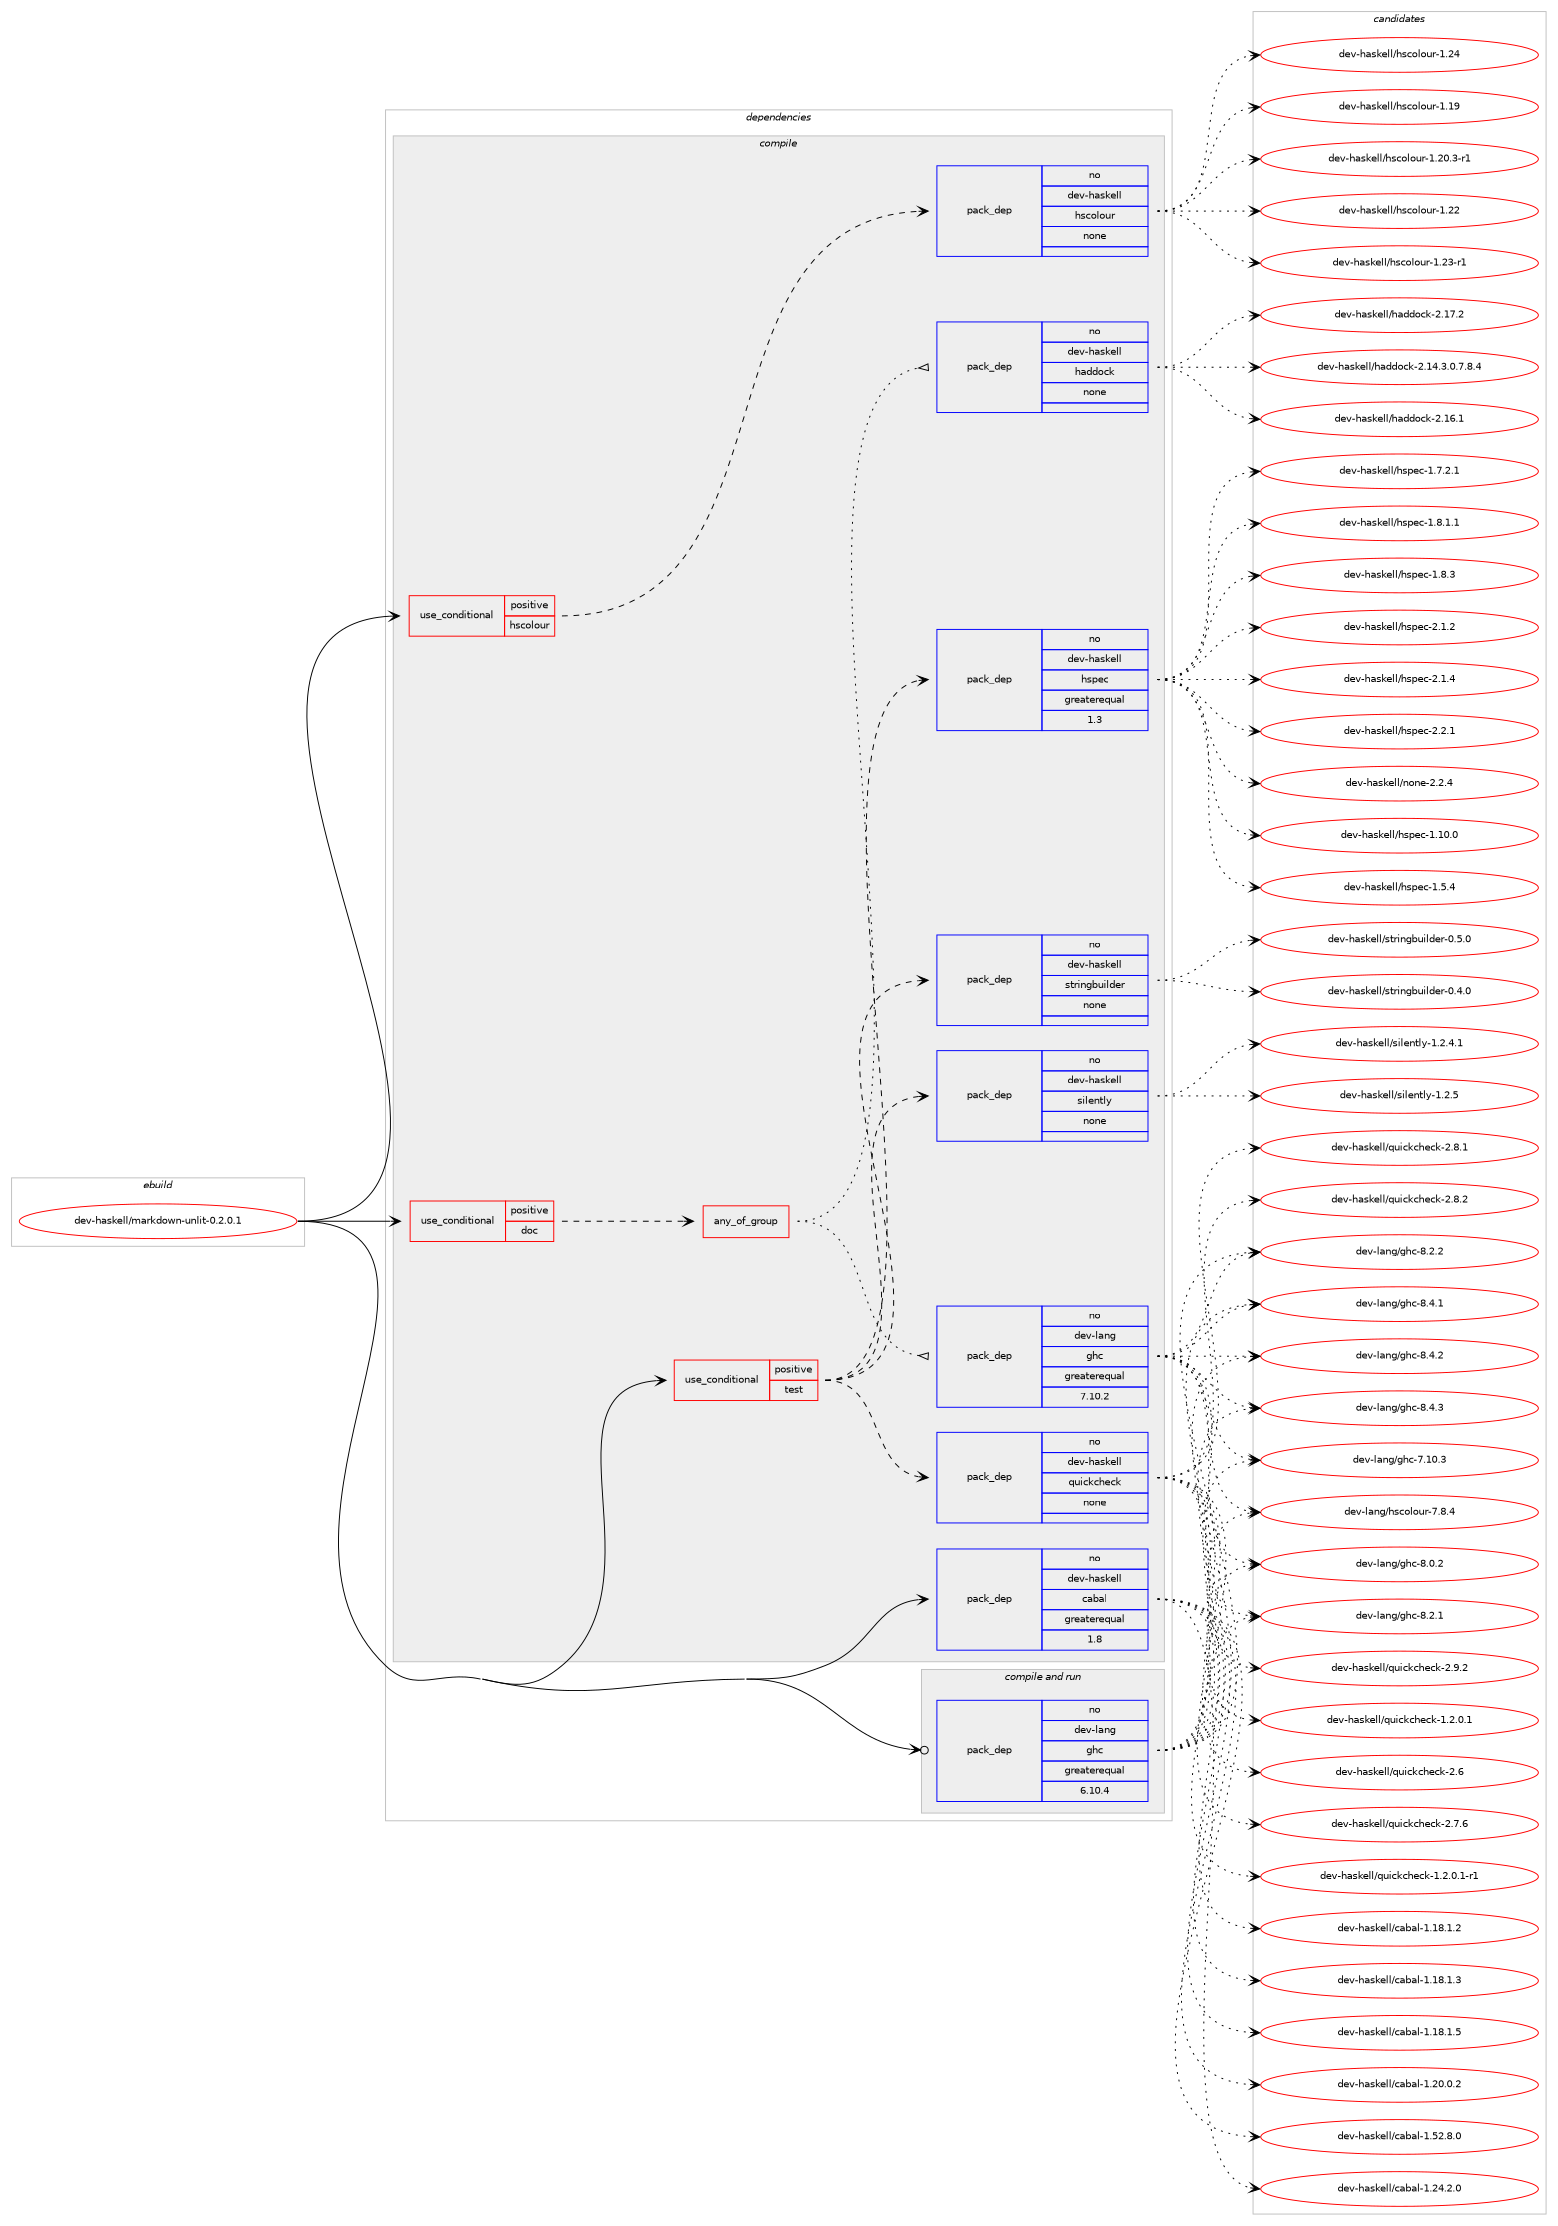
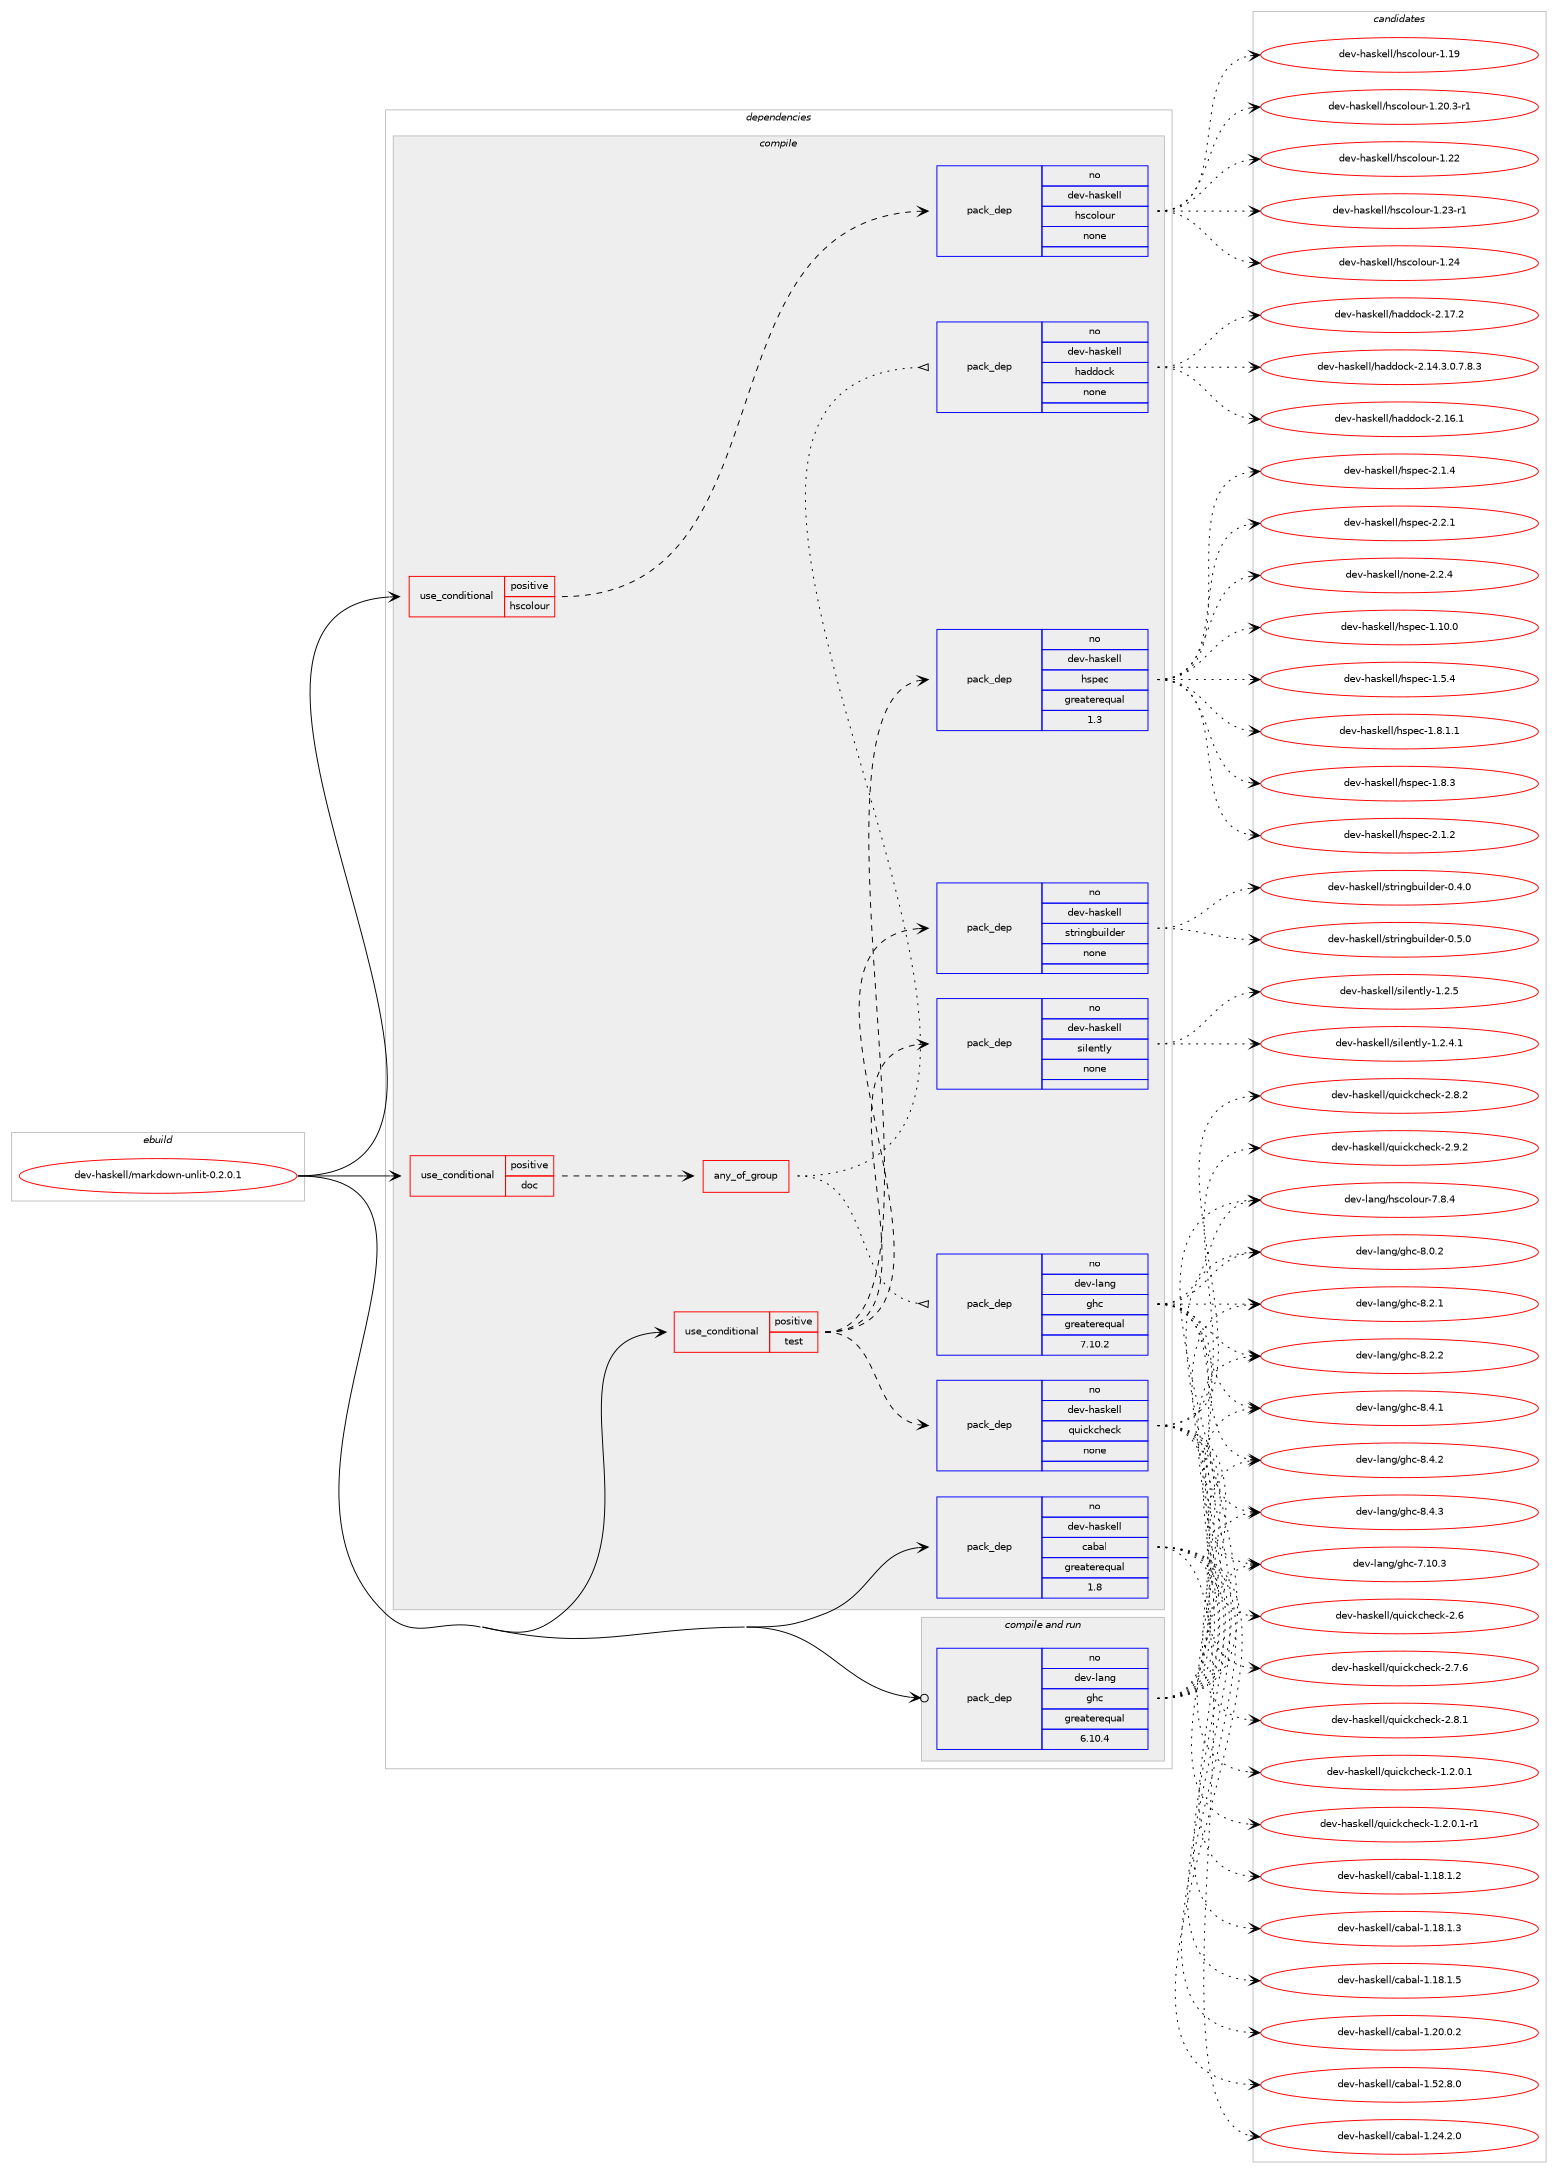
(1400, 367) -> (1400, 367)
(1400, 471) -> none
